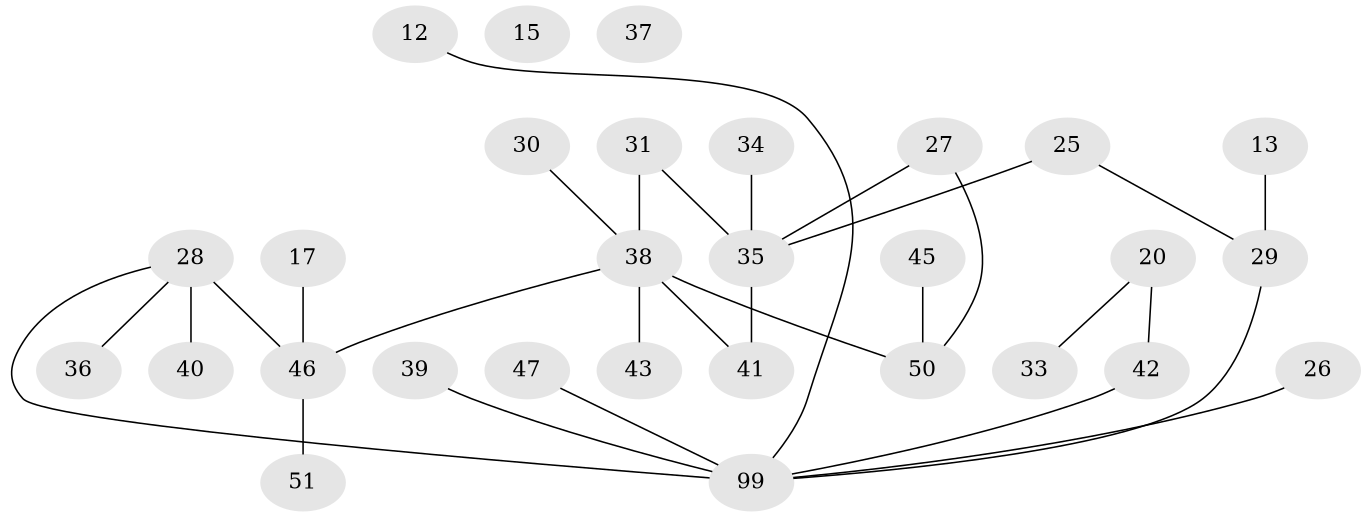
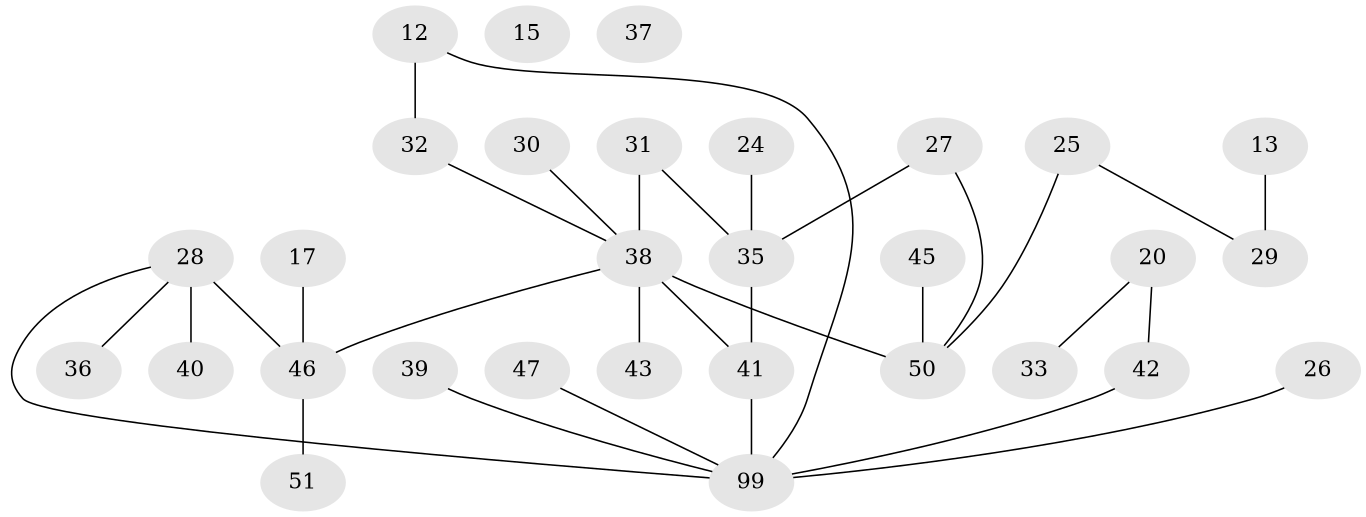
none -> (415, 146)
(751, 146) -> (751, 146)
(910, 204) -> (1014, 268)
(1195, 403) -> (751, 427)
